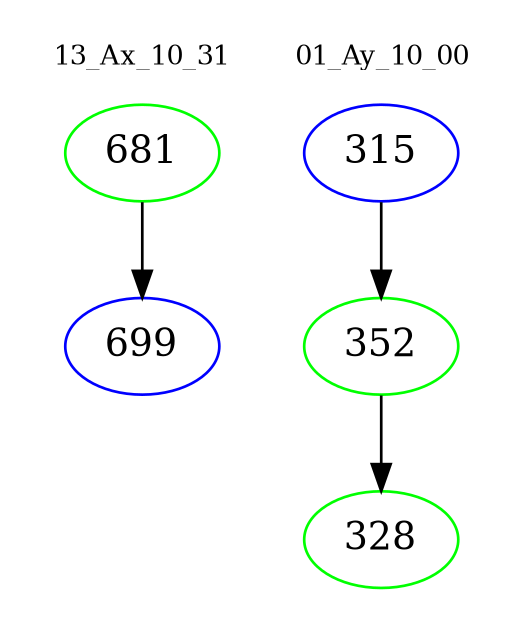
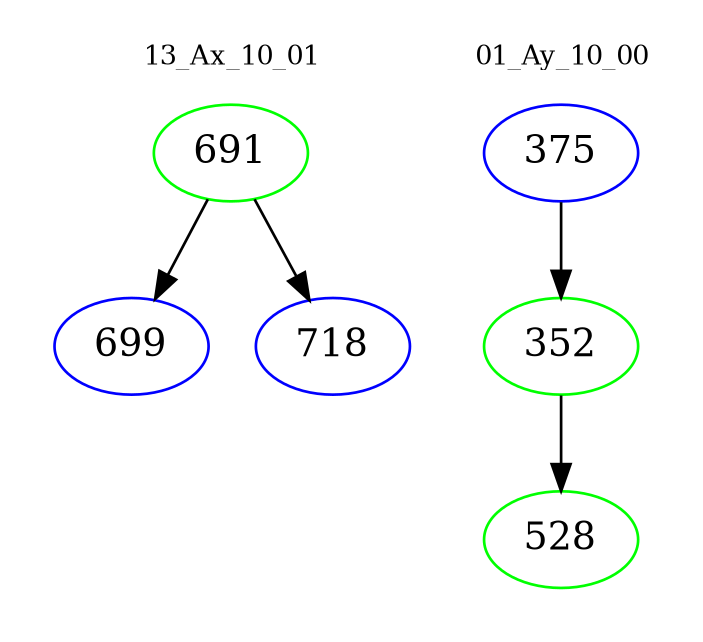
(142, 58) -> (232, 58)
(142, 153) -> (231, 153)
(381, 153) -> (561, 153)
none -> (333, 346)
(381, 540) -> (561, 540)
